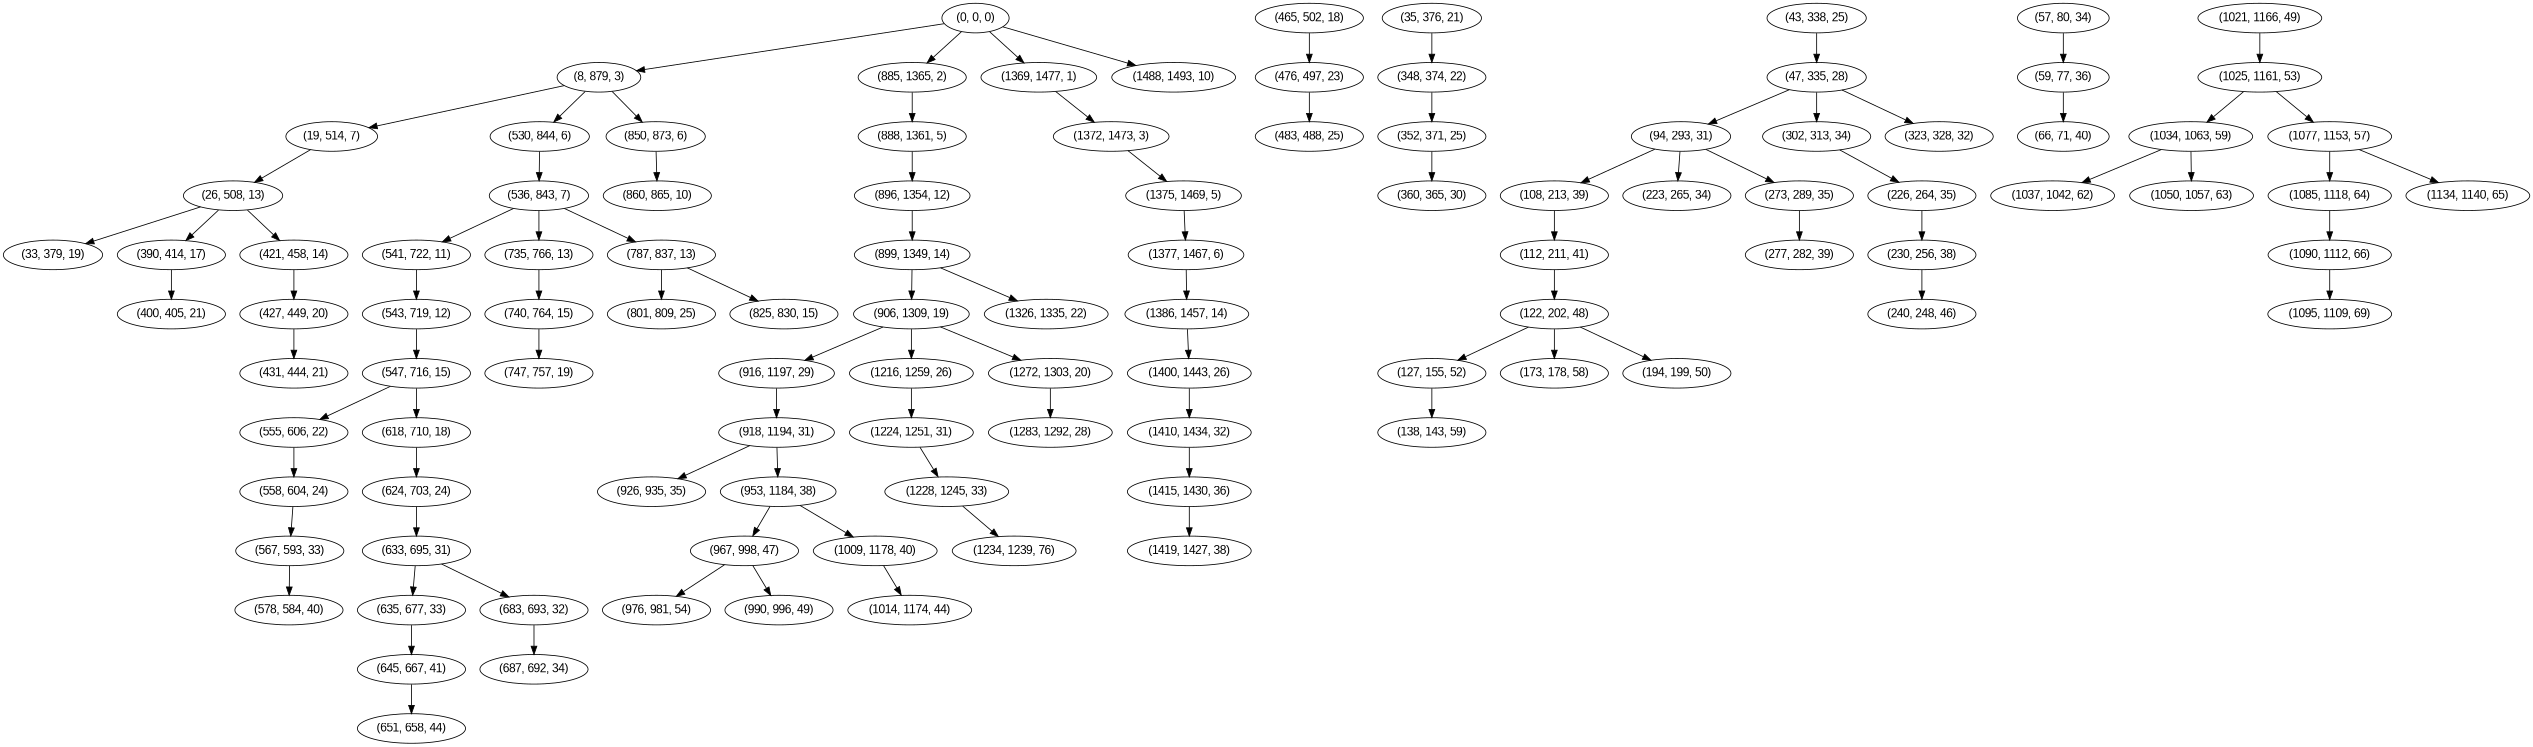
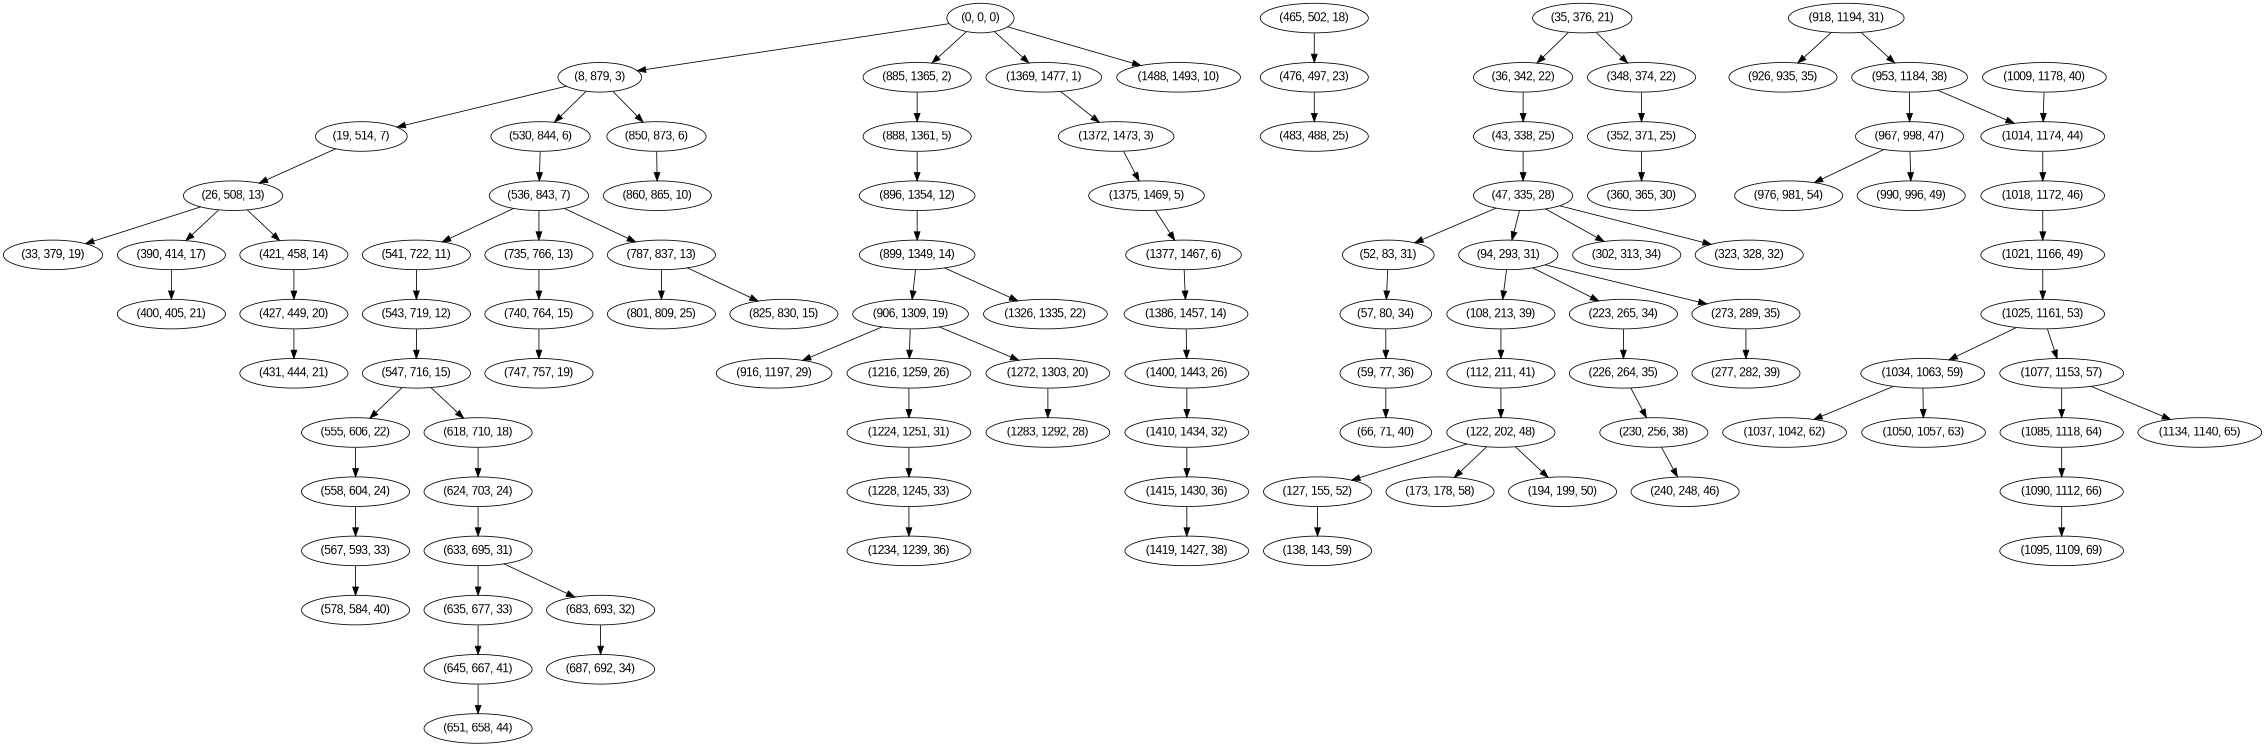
none -> (1523, 77)
(1866, 164) -> (1623, 340)
none -> (2043, 196)
none -> (1388, 255)
(777, 399) -> none
(823, 519) -> (1972, 105)
(1014, 551) -> (909, 551)
